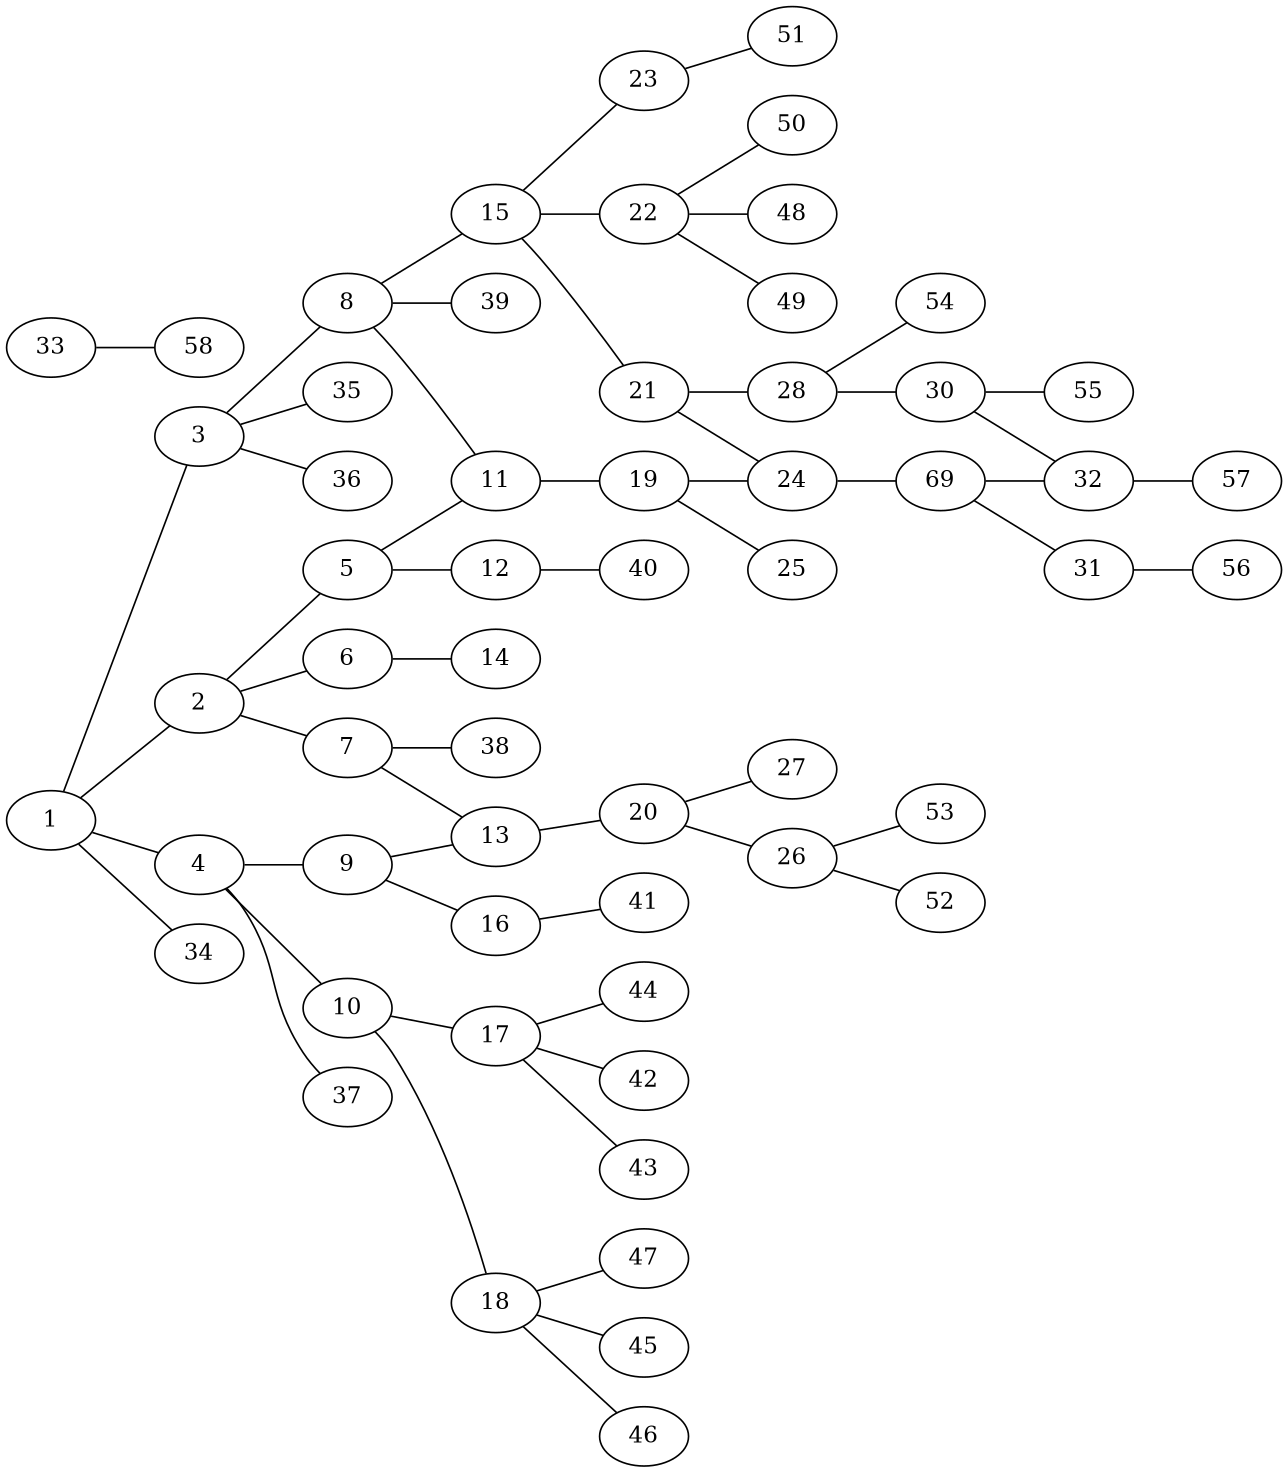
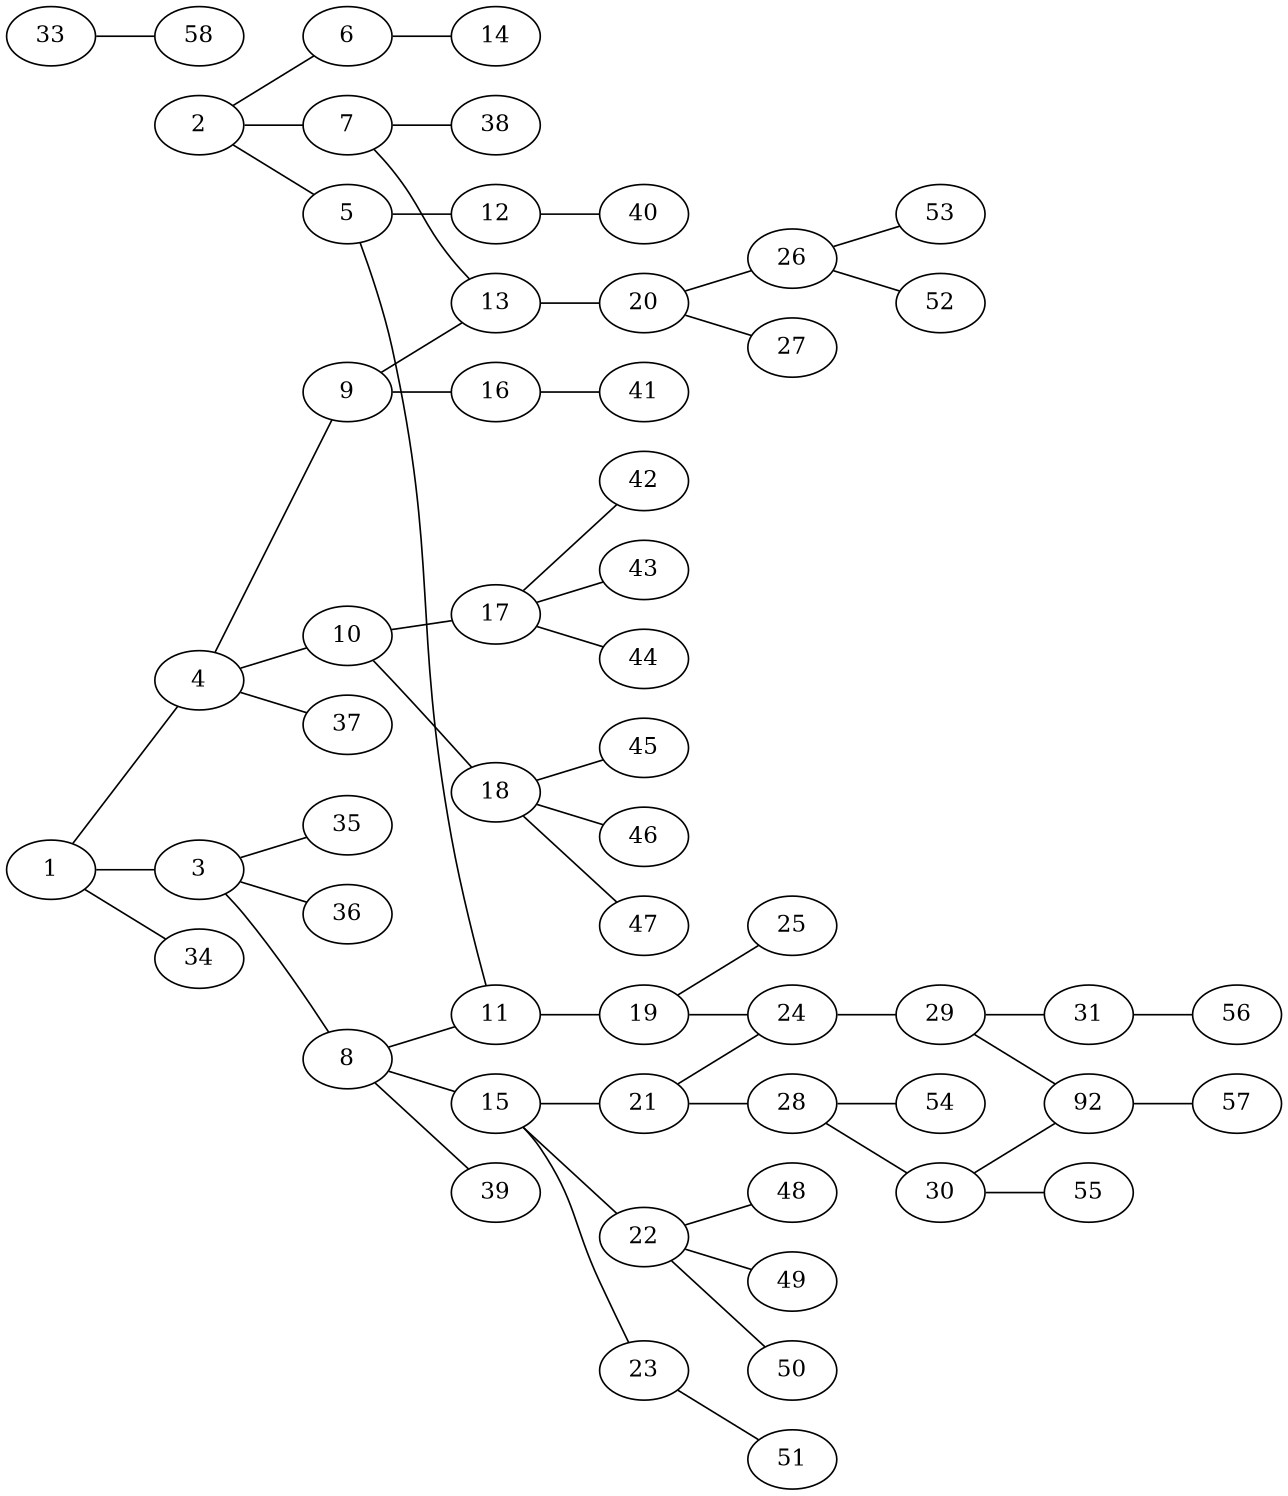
(941, 481) -> (941, 1015)
(1089, 481) -> (1089, 1104)
(125, 762) -> none
